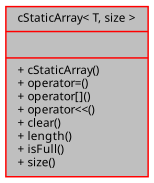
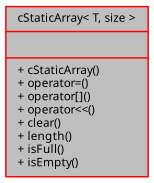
(37, 163) -> (48, 163)
